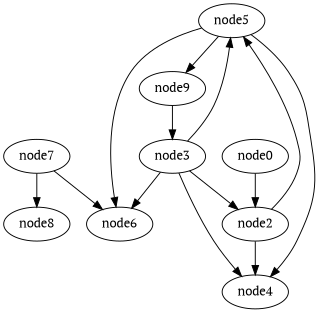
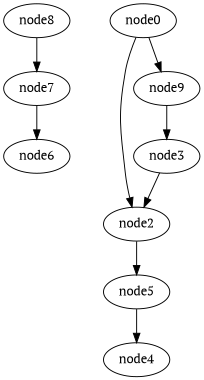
(205, 51) -> (153, 50)
(121, 92) -> none
(217, 98) -> none
(37, 186) -> (37, 50)
(149, 186) -> none
(203, 223) -> none
(255, 253) -> none
